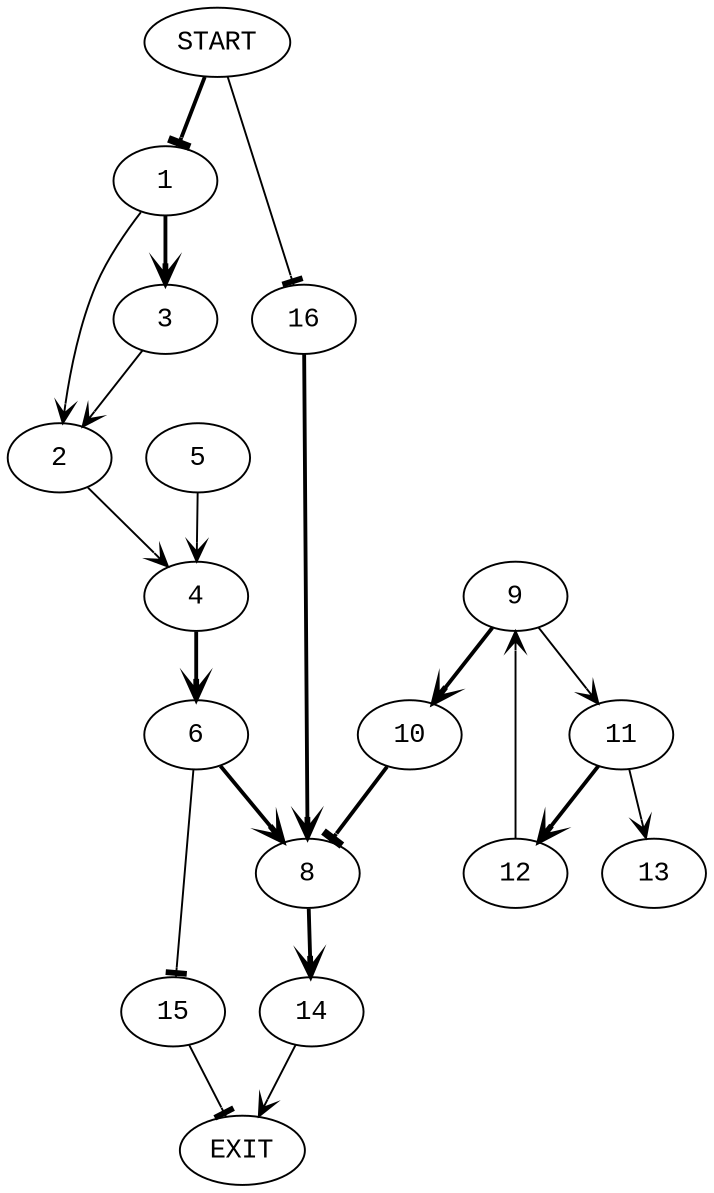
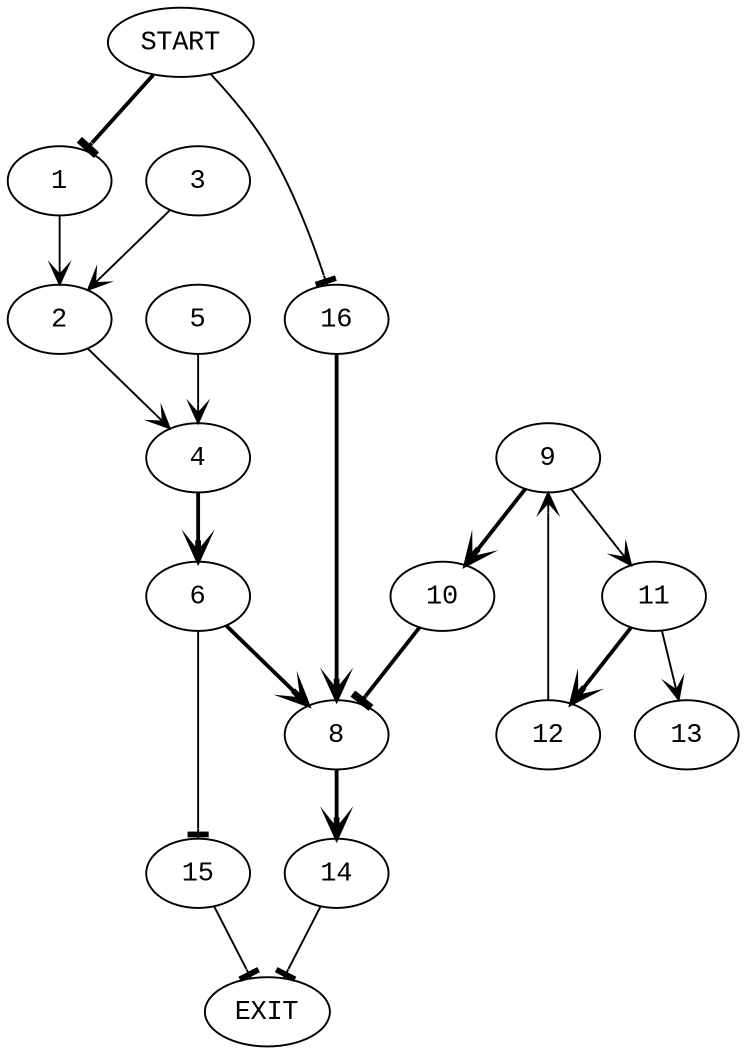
(165, 241) -> none
(282, 1072) -> (304, 938)
